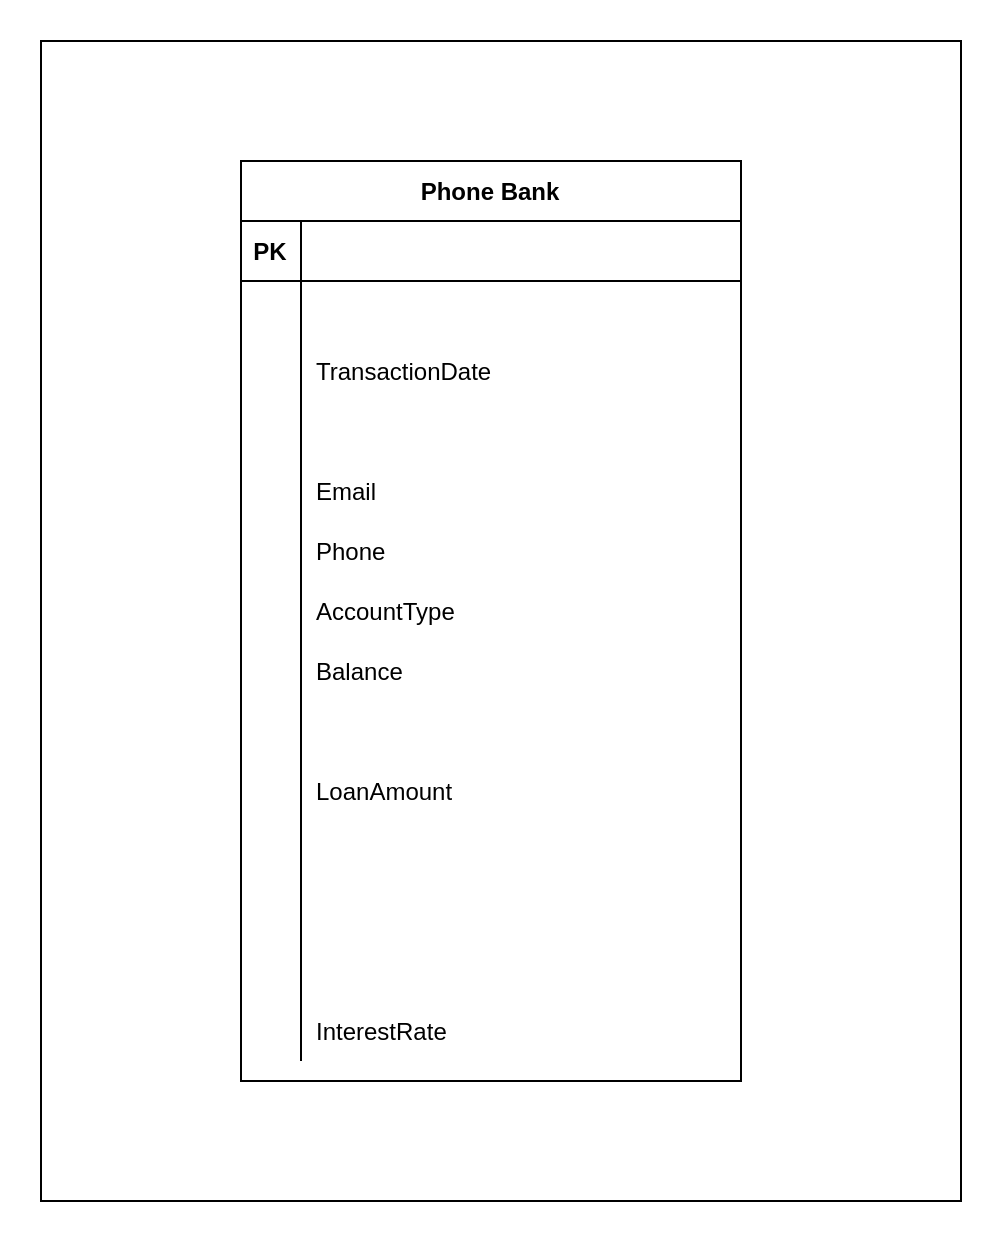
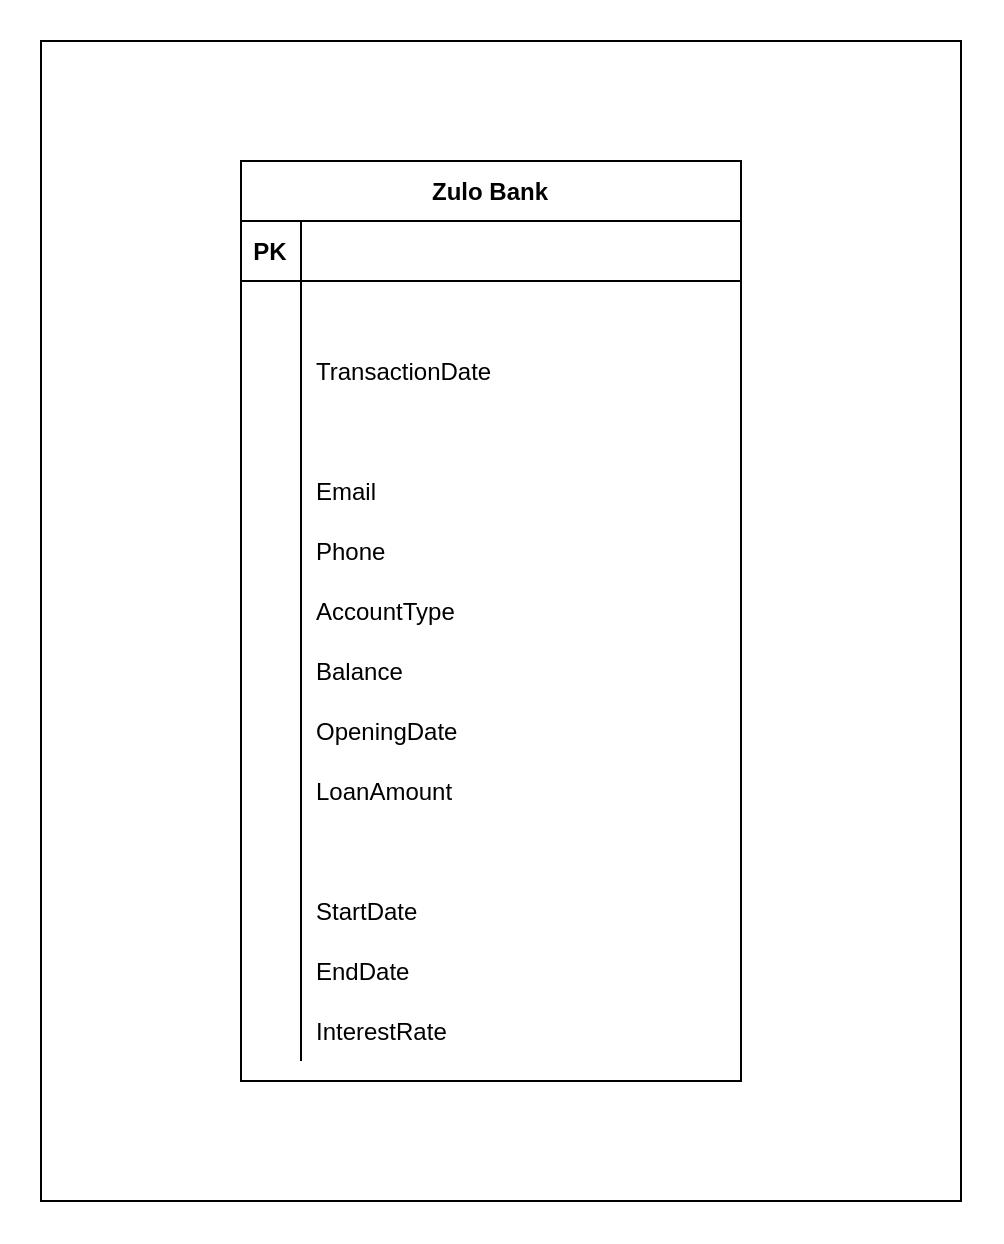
(490, 192) -> (490, 192)
none -> (521, 731)
none -> (521, 911)
none -> (521, 971)
